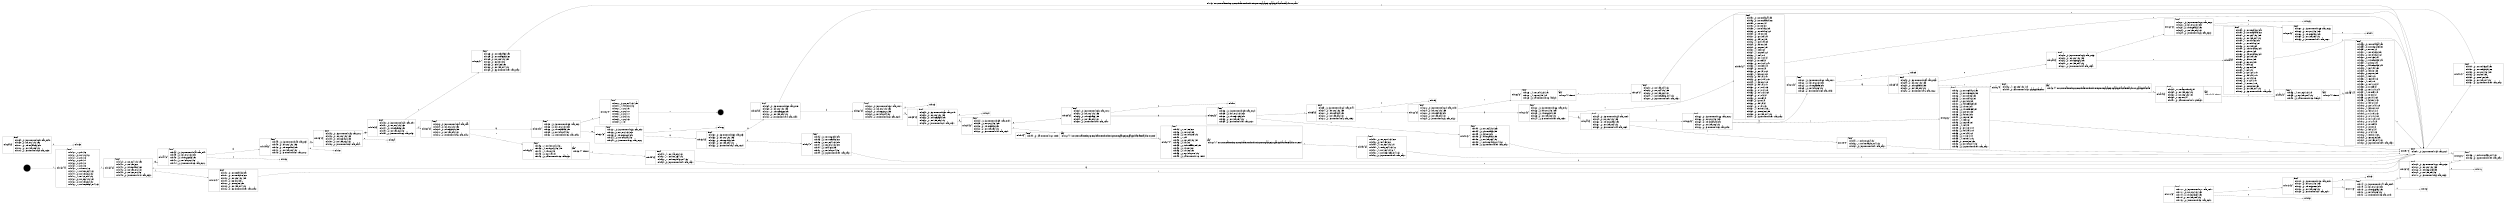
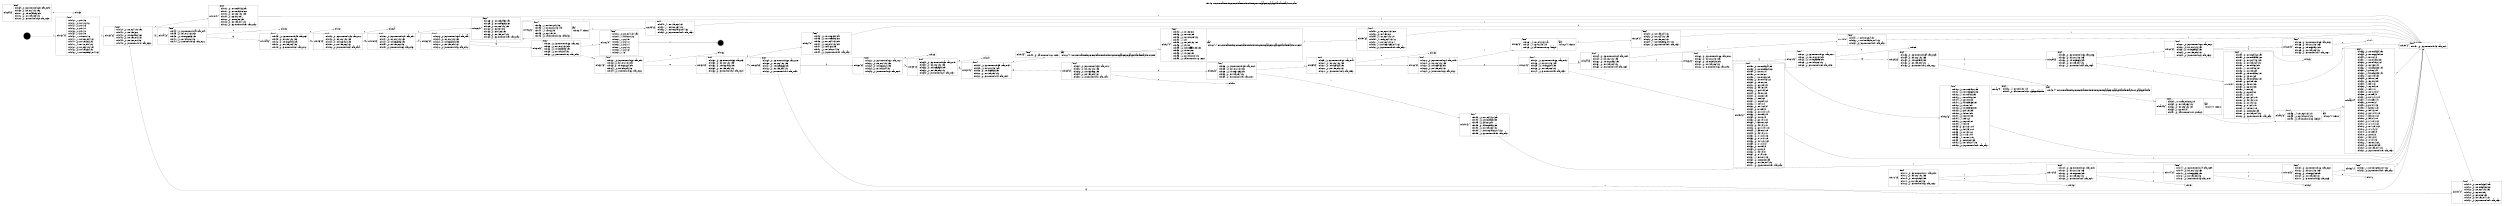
(2450, 154) -> (2409, 141)
